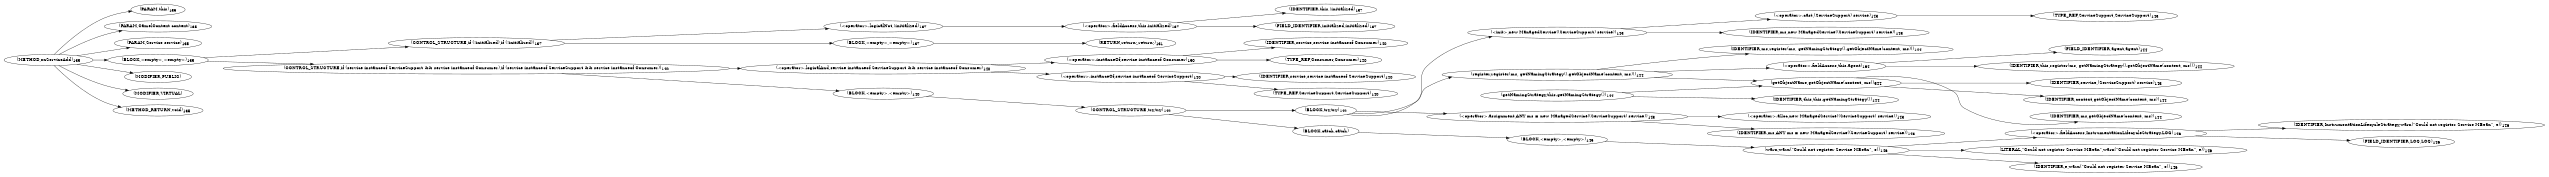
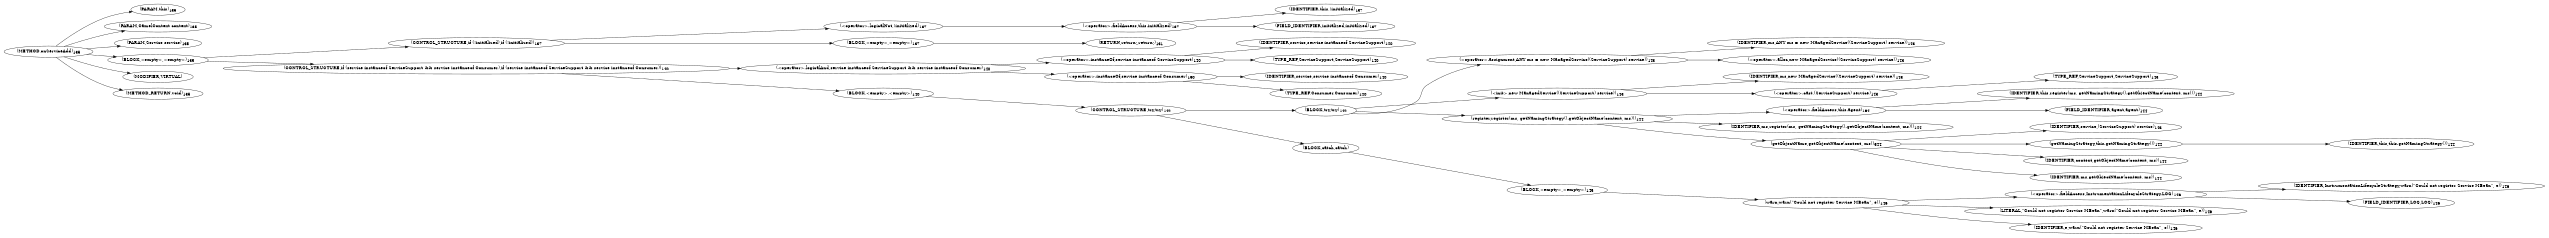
(158, 77) -> none
(1690, 89) -> (1964, 144)
